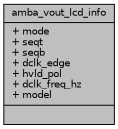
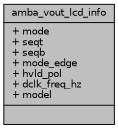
(41, 63) -> (45, 63)
